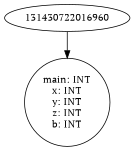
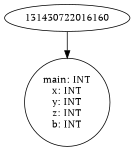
(67, 18) -> (67, 18)
